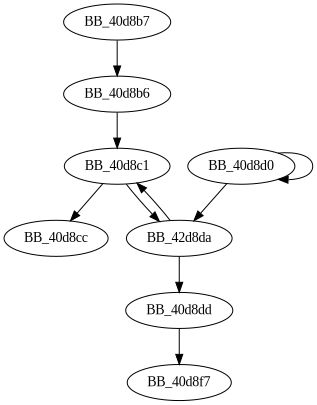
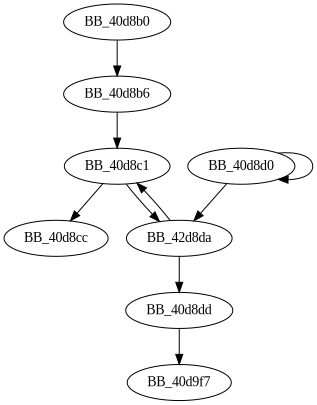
(117, 22) -> (117, 22)
(179, 383) -> (179, 383)
